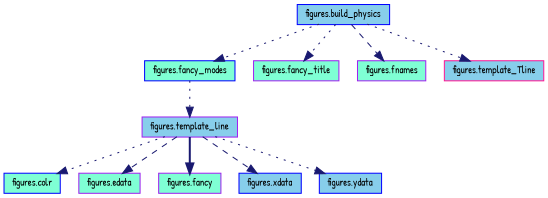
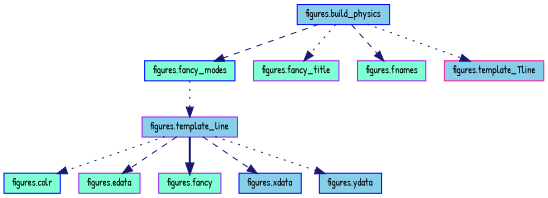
(271, 41) -> (271, 41)
